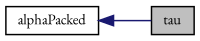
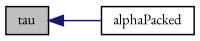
(132, 21) -> (82, 21)
